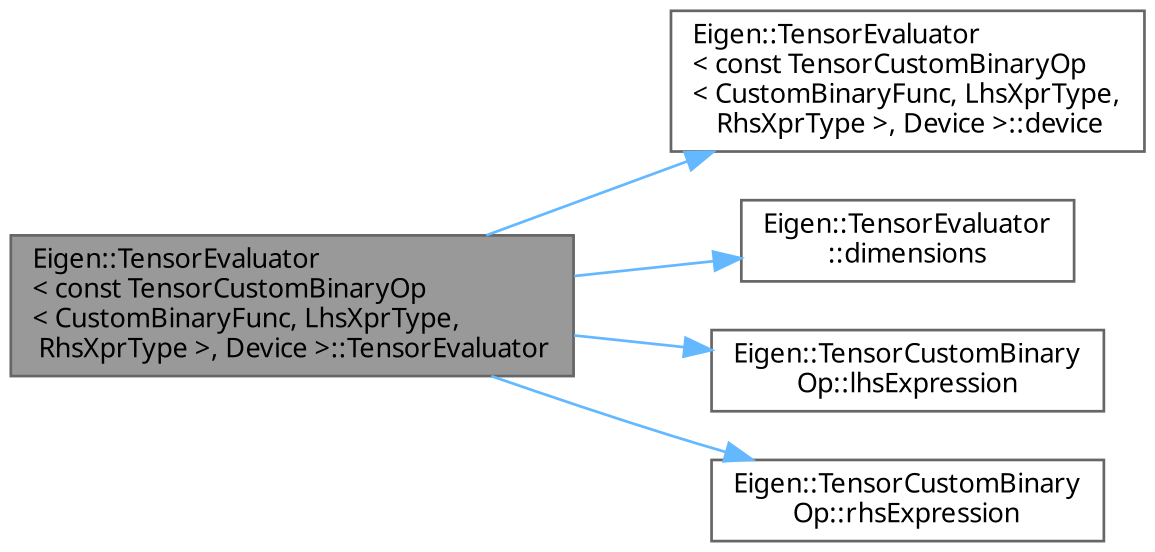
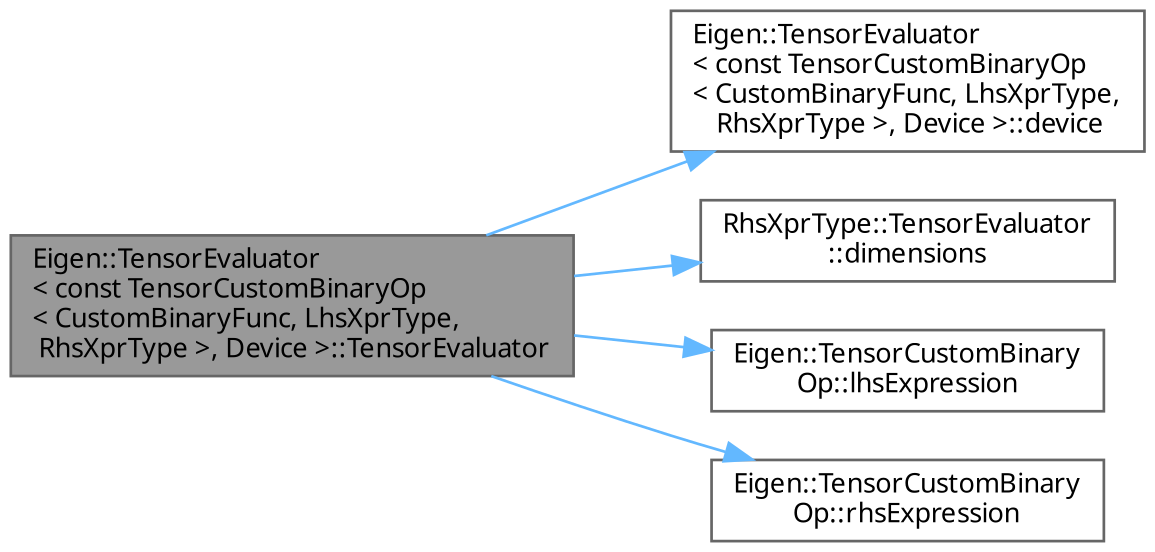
(908, 241) -> (908, 241)
